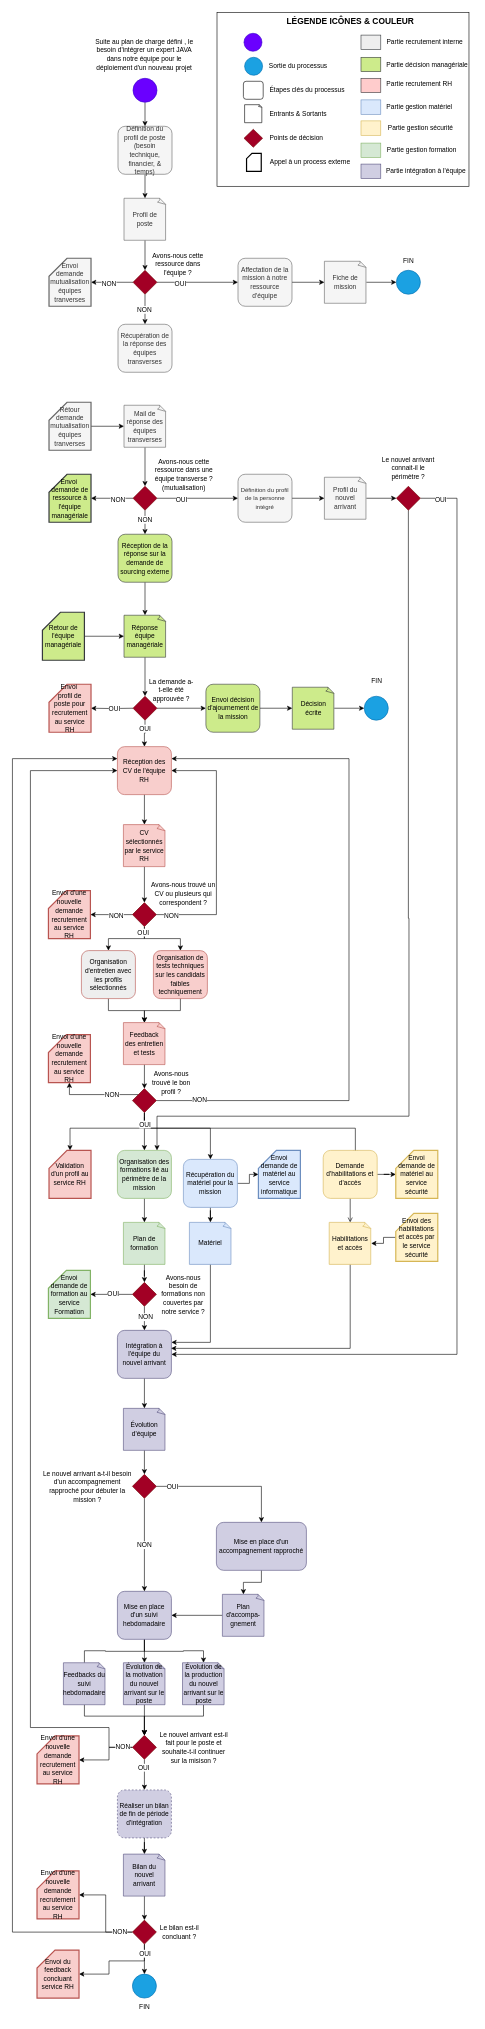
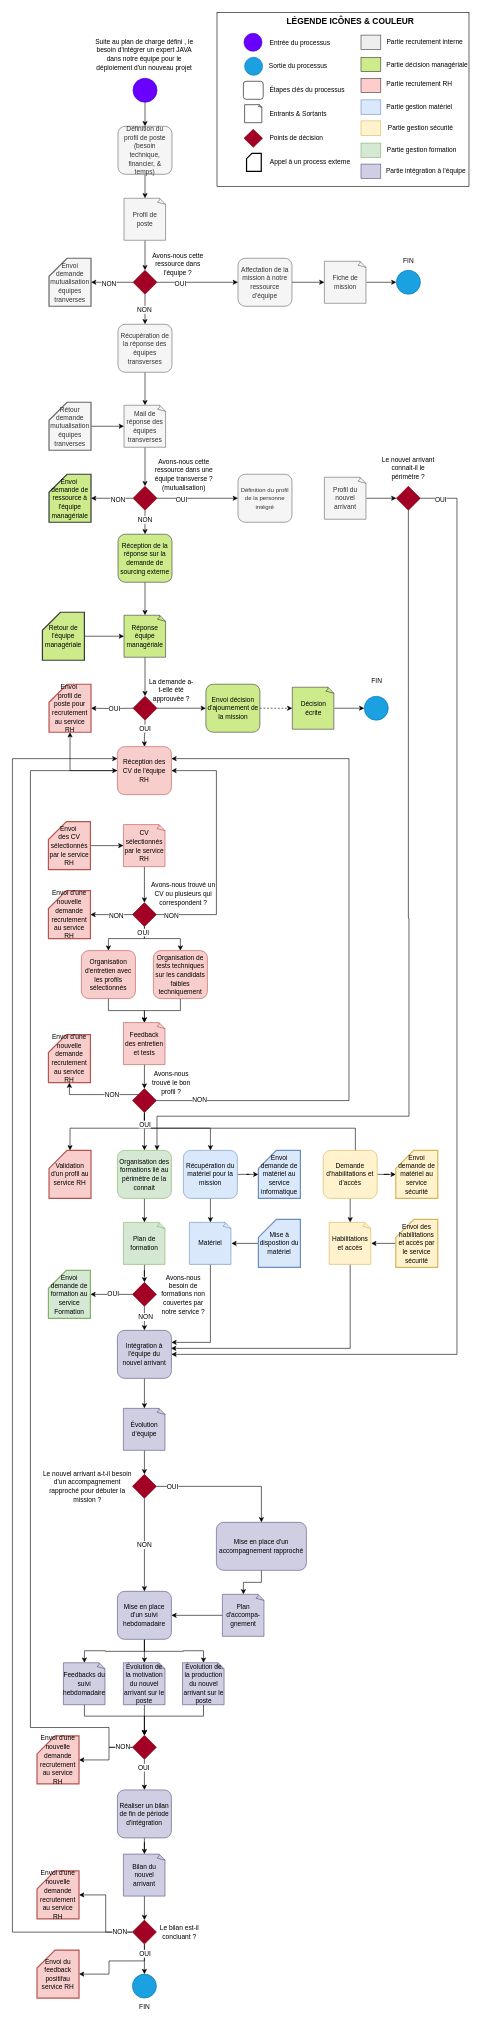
none -> (300, 43)
none -> (145, 399)
(318, 498) -> none
(274, 708) -> (274, 708)
(144, 808) -> (70, 737)
none -> (69, 846)
none -> (104, 846)
(108, 975) -> (108, 975)
(144, 1175) -> (144, 1175)
(210, 1184) -> (210, 1175)
(350, 1218) -> (350, 1217)
(417, 1238) -> (417, 1244)
none -> (247, 1244)
none -> (279, 1244)
(84, 1659) -> (84, 1657)
(194, 1748) -> none
(144, 1814) -> (144, 1814)
(58, 1974) -> (58, 1974)
